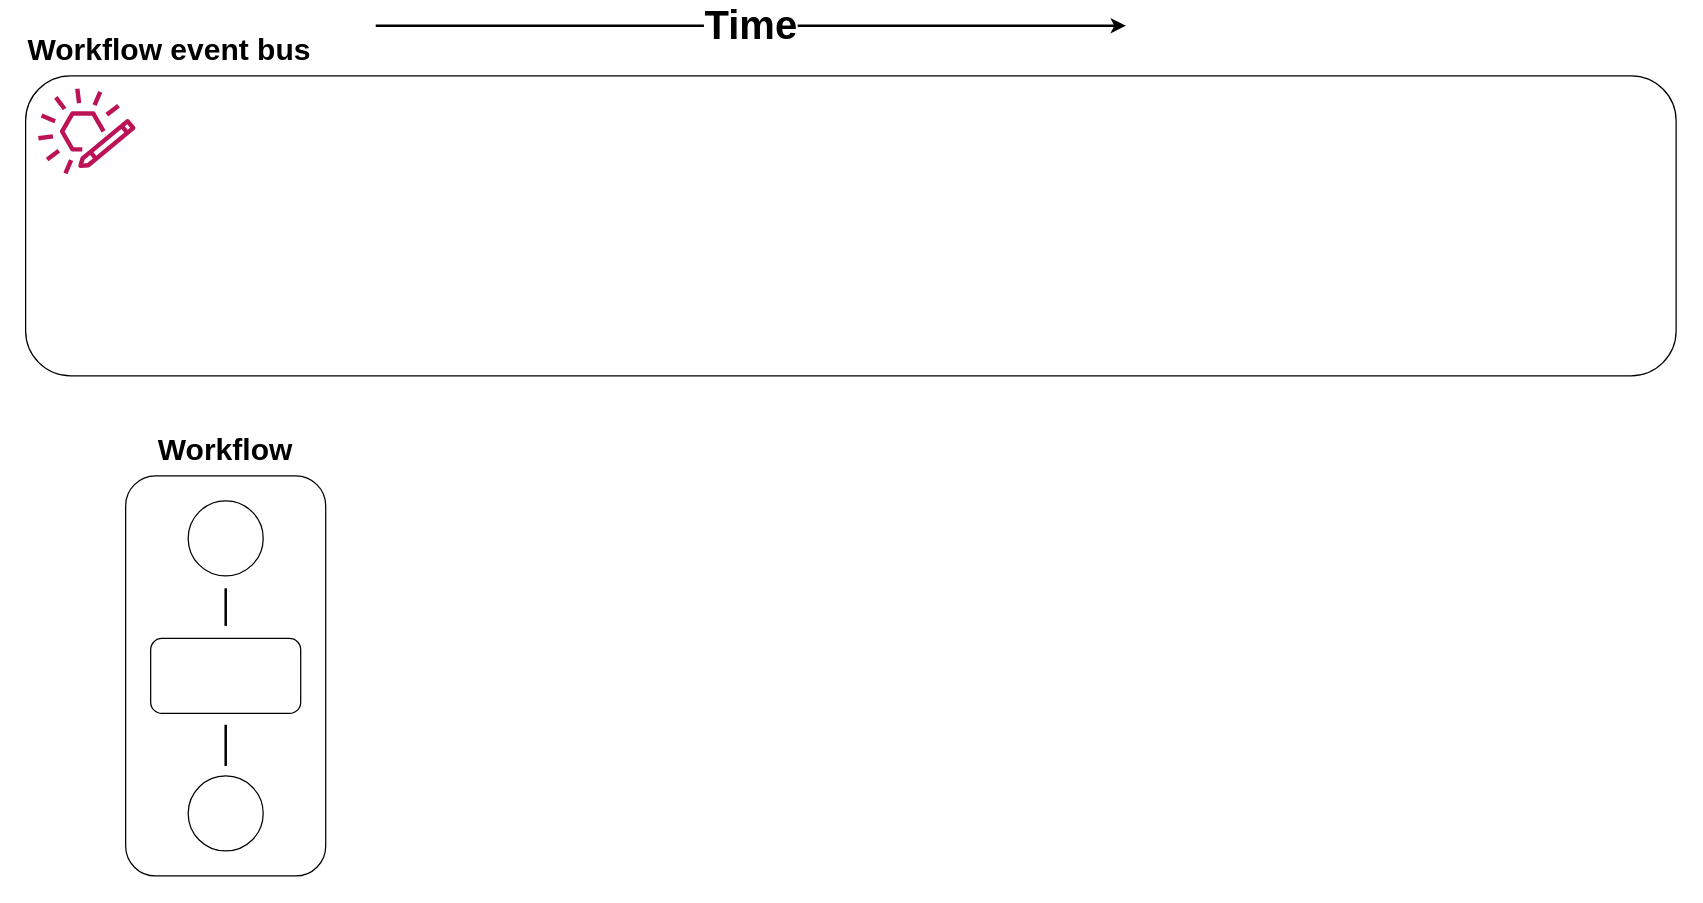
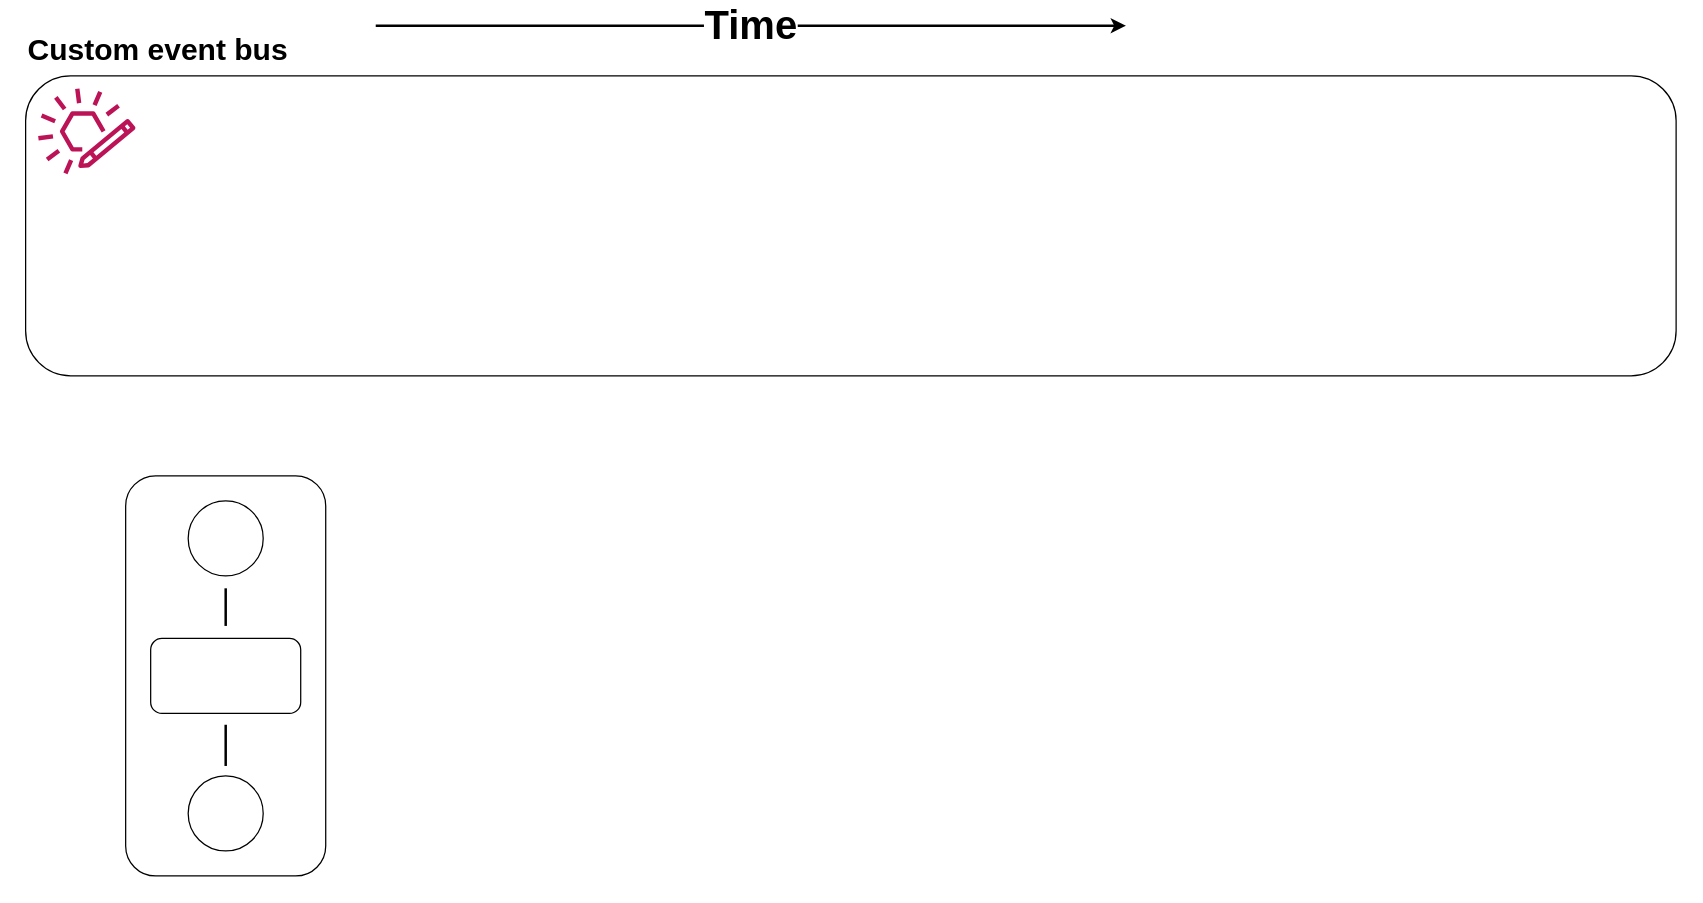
(168, 51) -> (155, 51)
(226, 451) -> none
